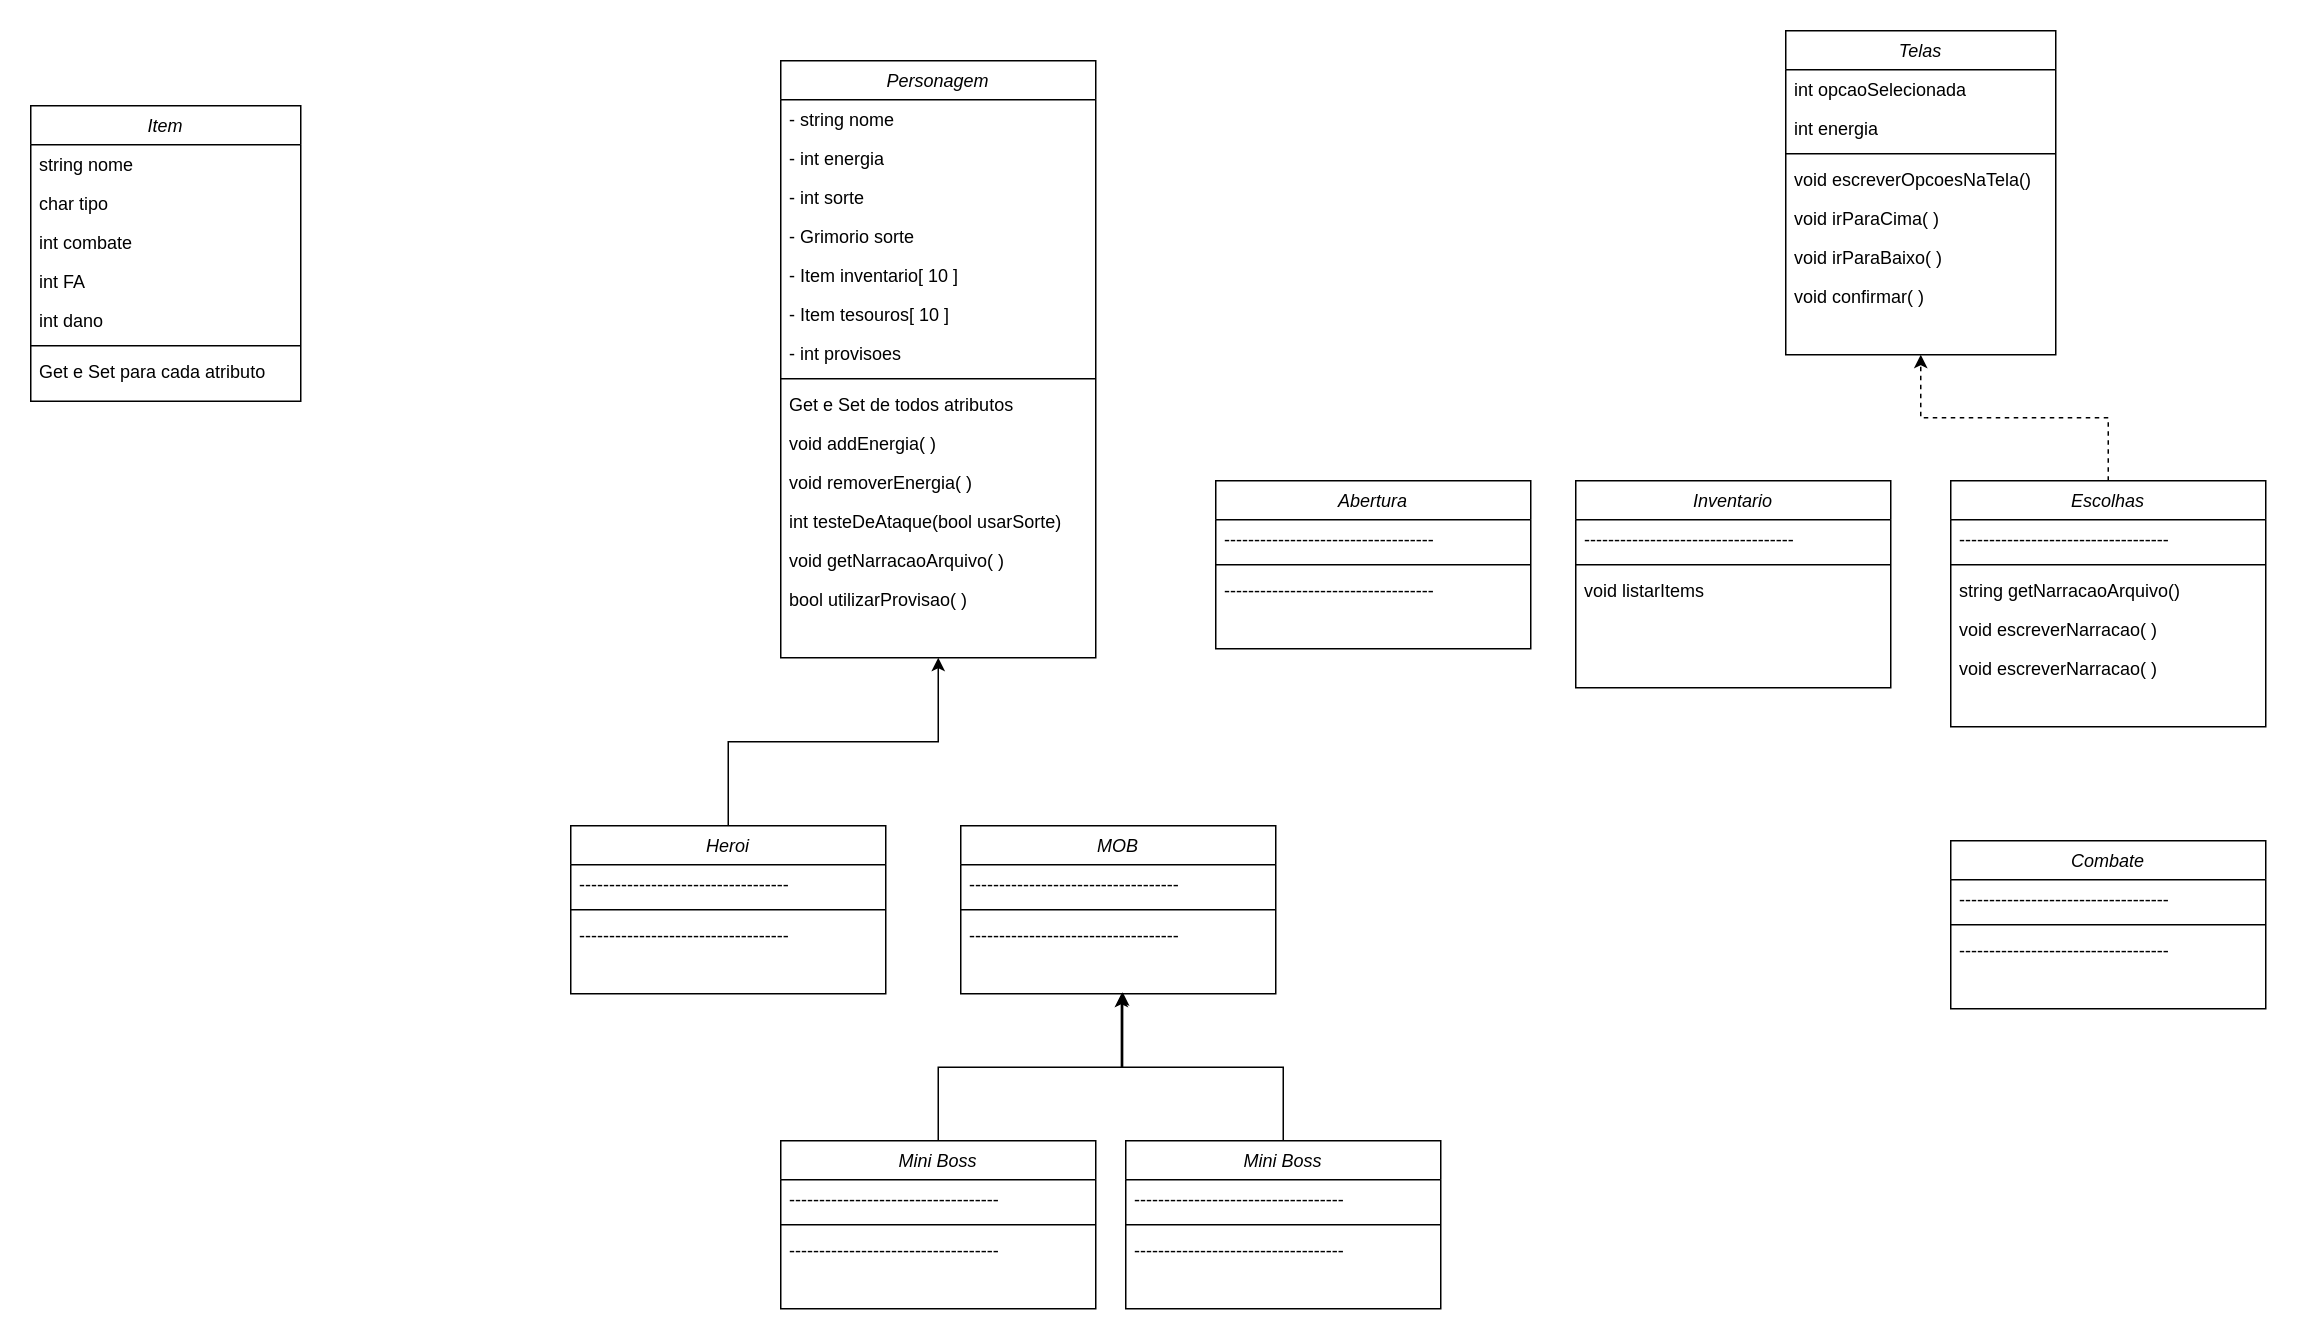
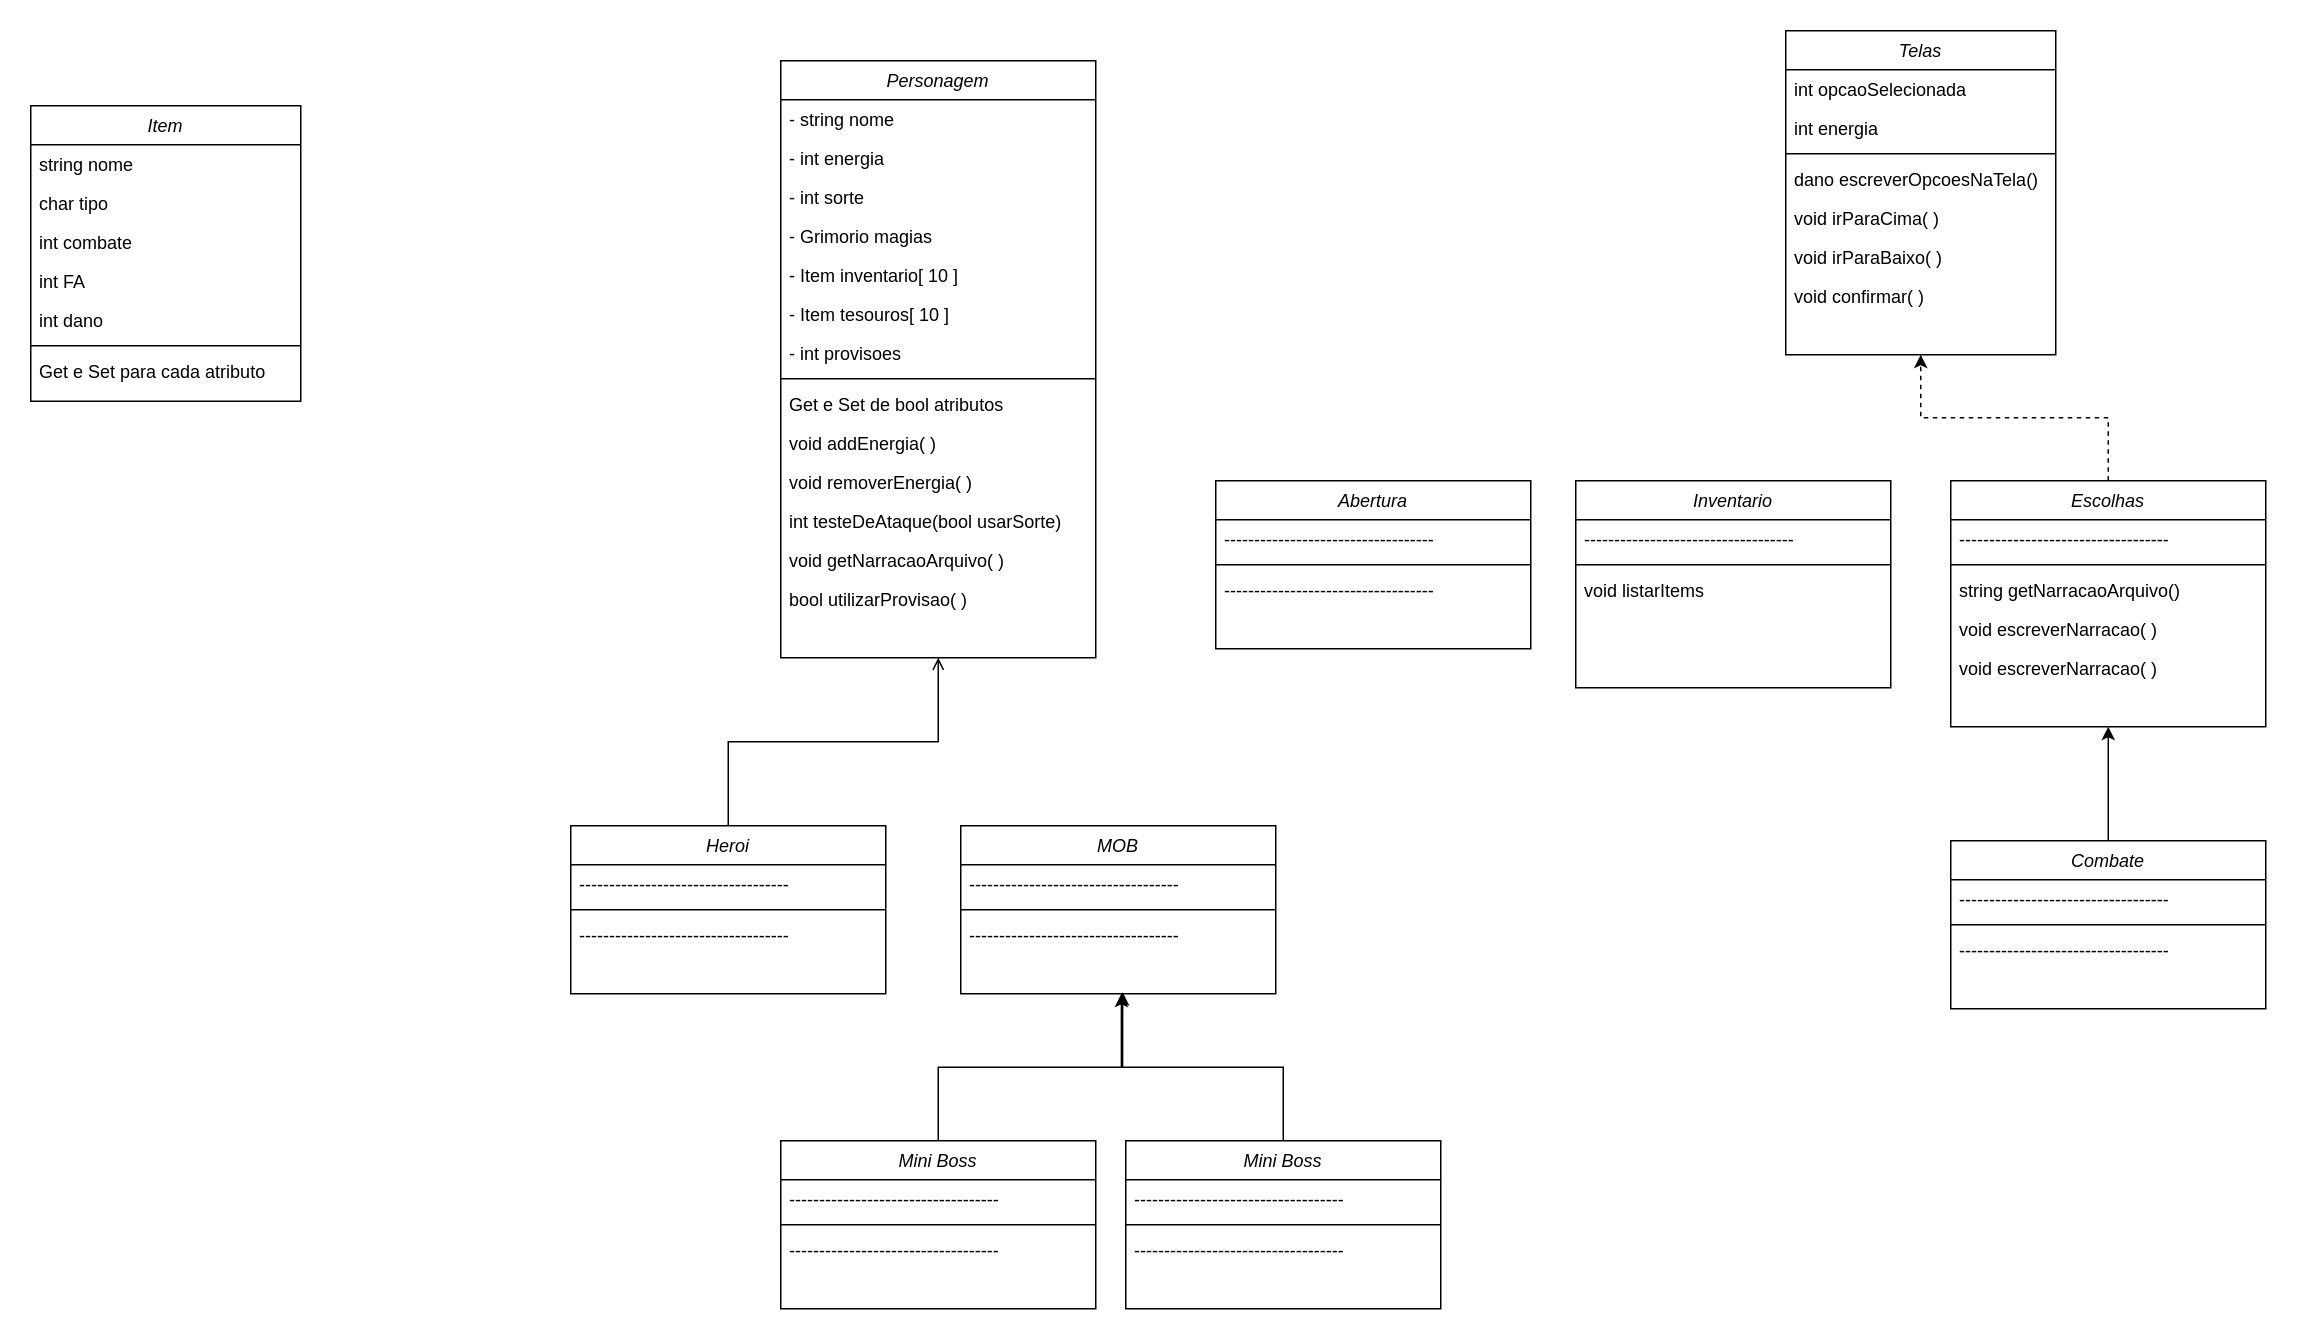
(1923, 180) -> (1925, 180)
(860, 237) -> (863, 237)
(916, 405) -> (909, 405)
(938, 669) -> (938, 666)
none -> (2108, 789)
